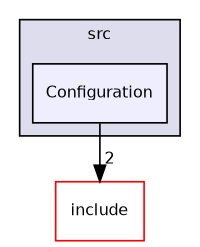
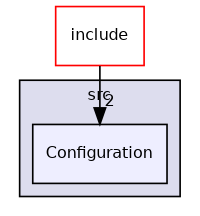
(100, 146) -> (100, 90)
